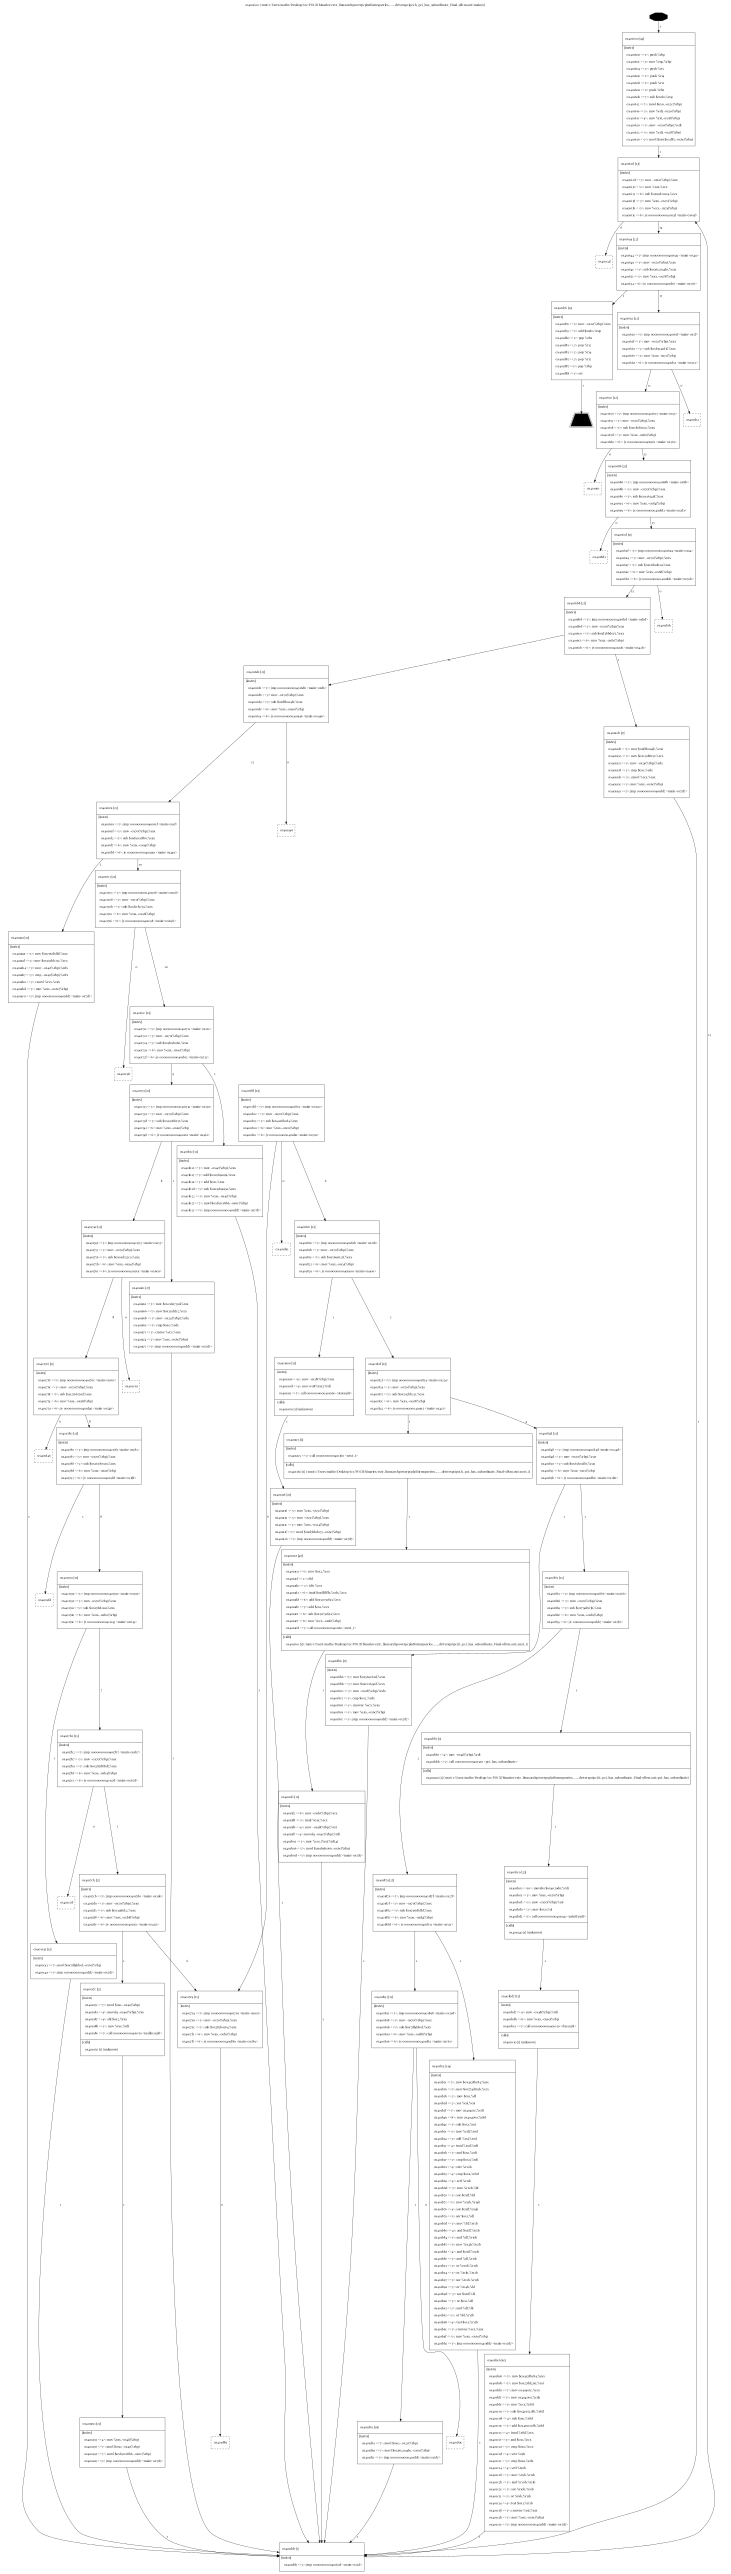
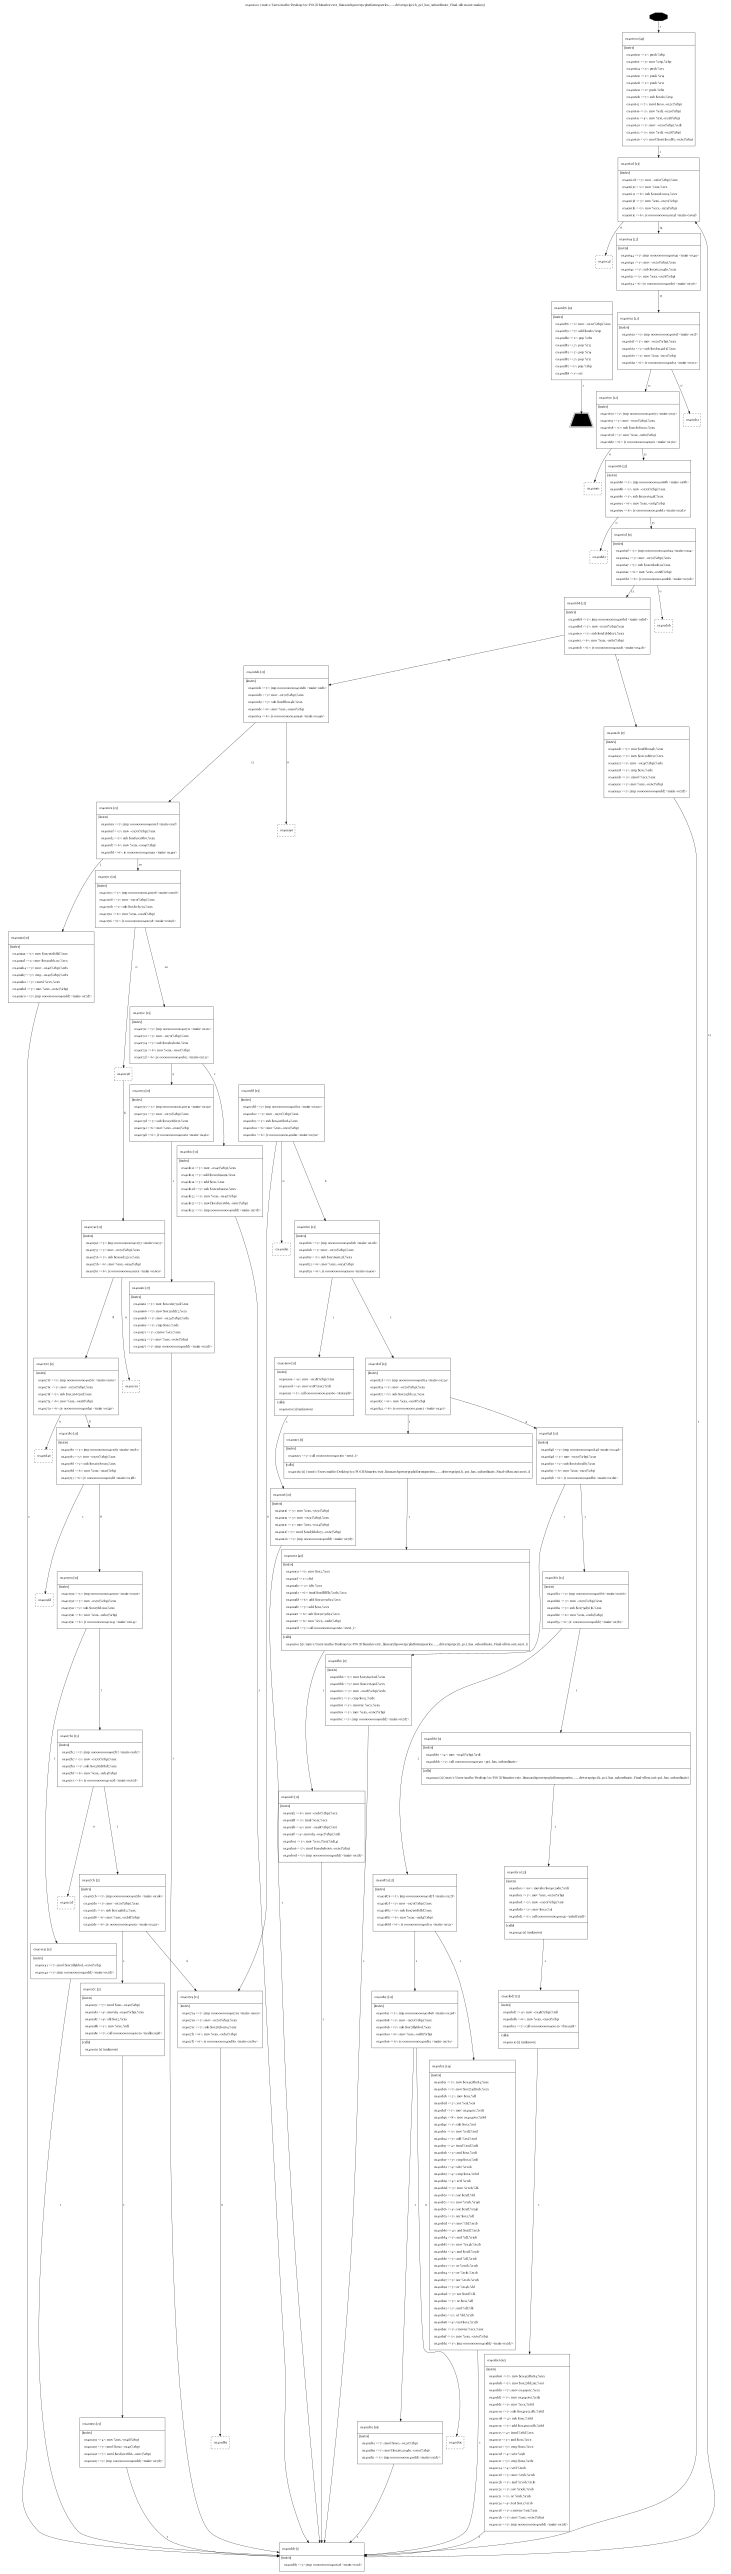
(621, 296) -> none
(148, 1180) -> (123, 1149)
